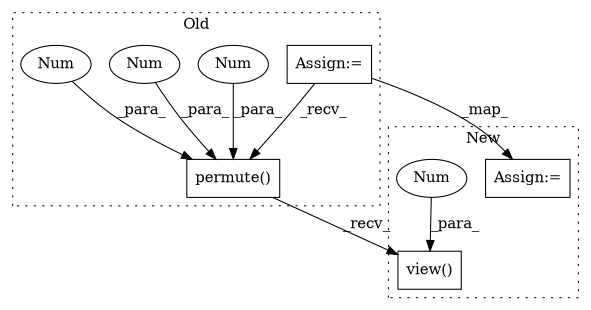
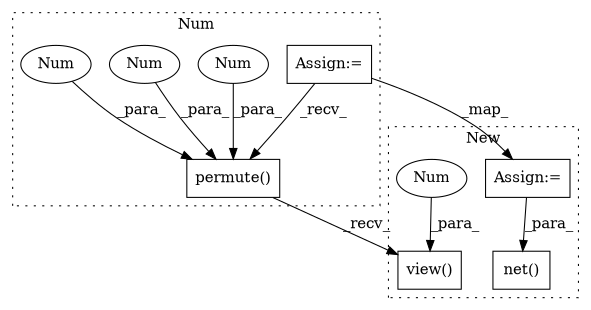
(196, 25) -> (196, 25)
none -> (521, 270)
